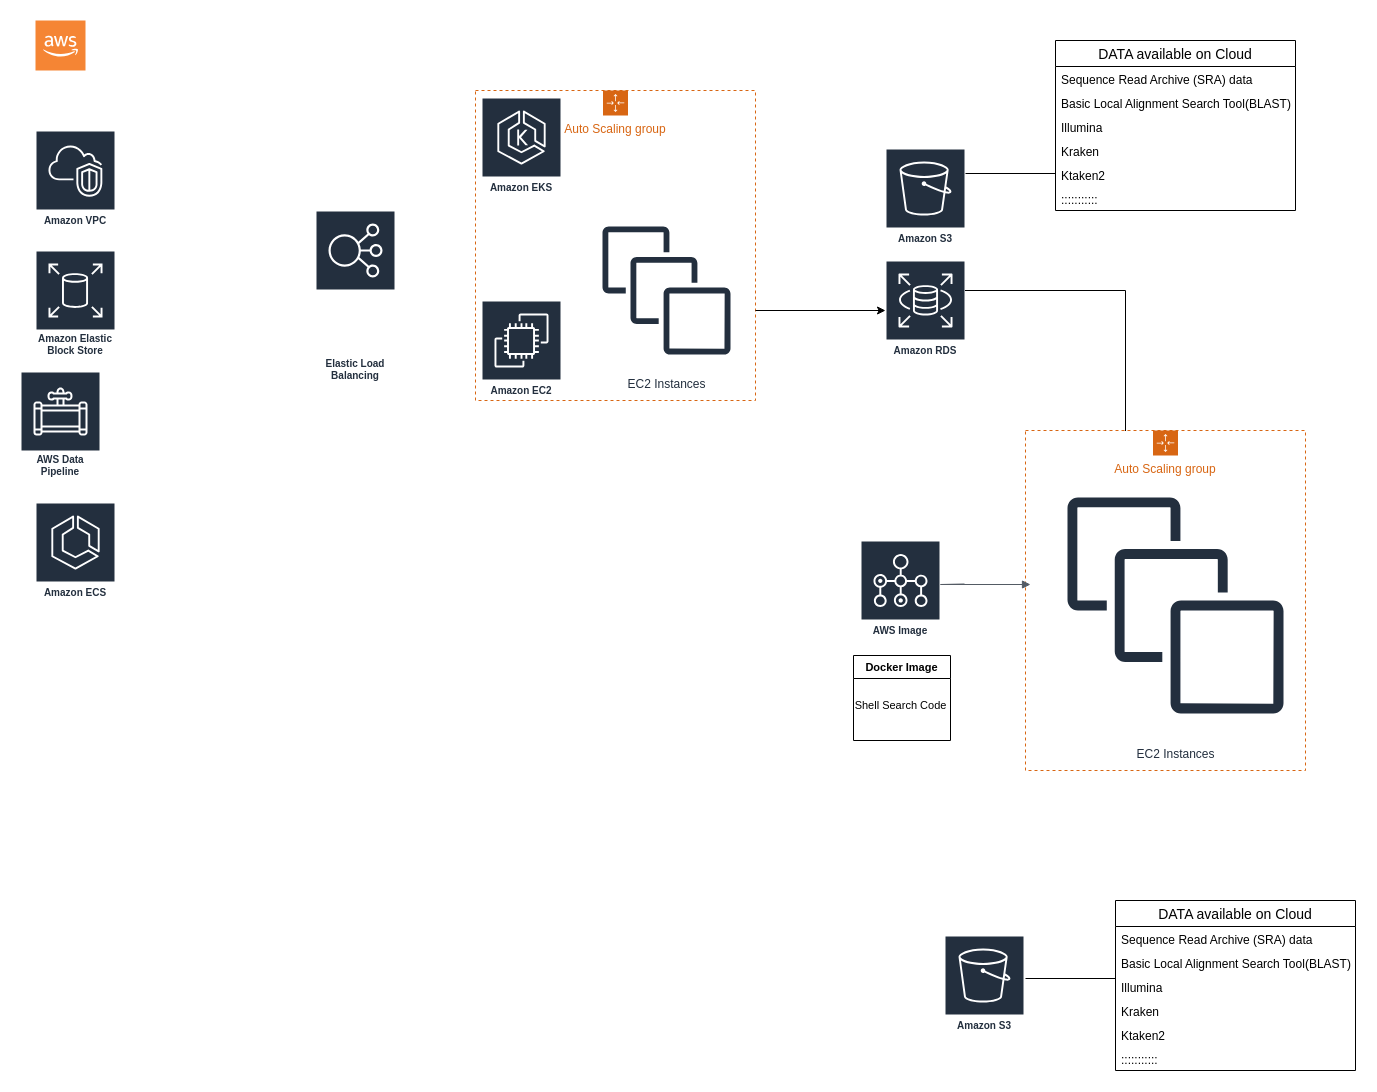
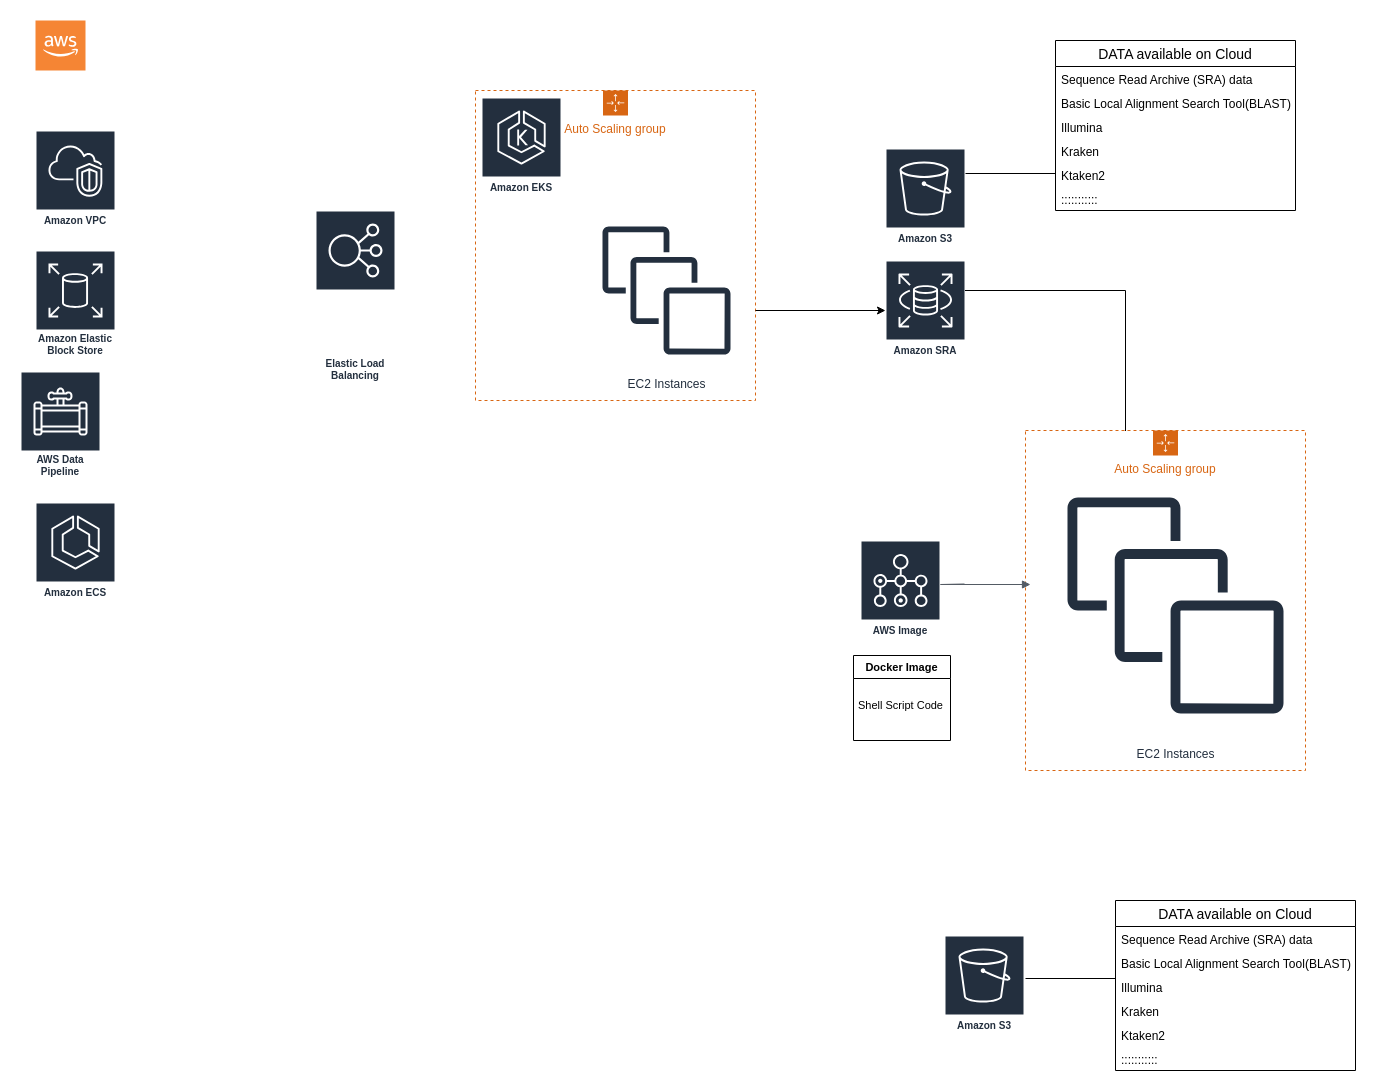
(522, 351) -> none
(926, 351) -> (926, 351)
(901, 706) -> (901, 706)
